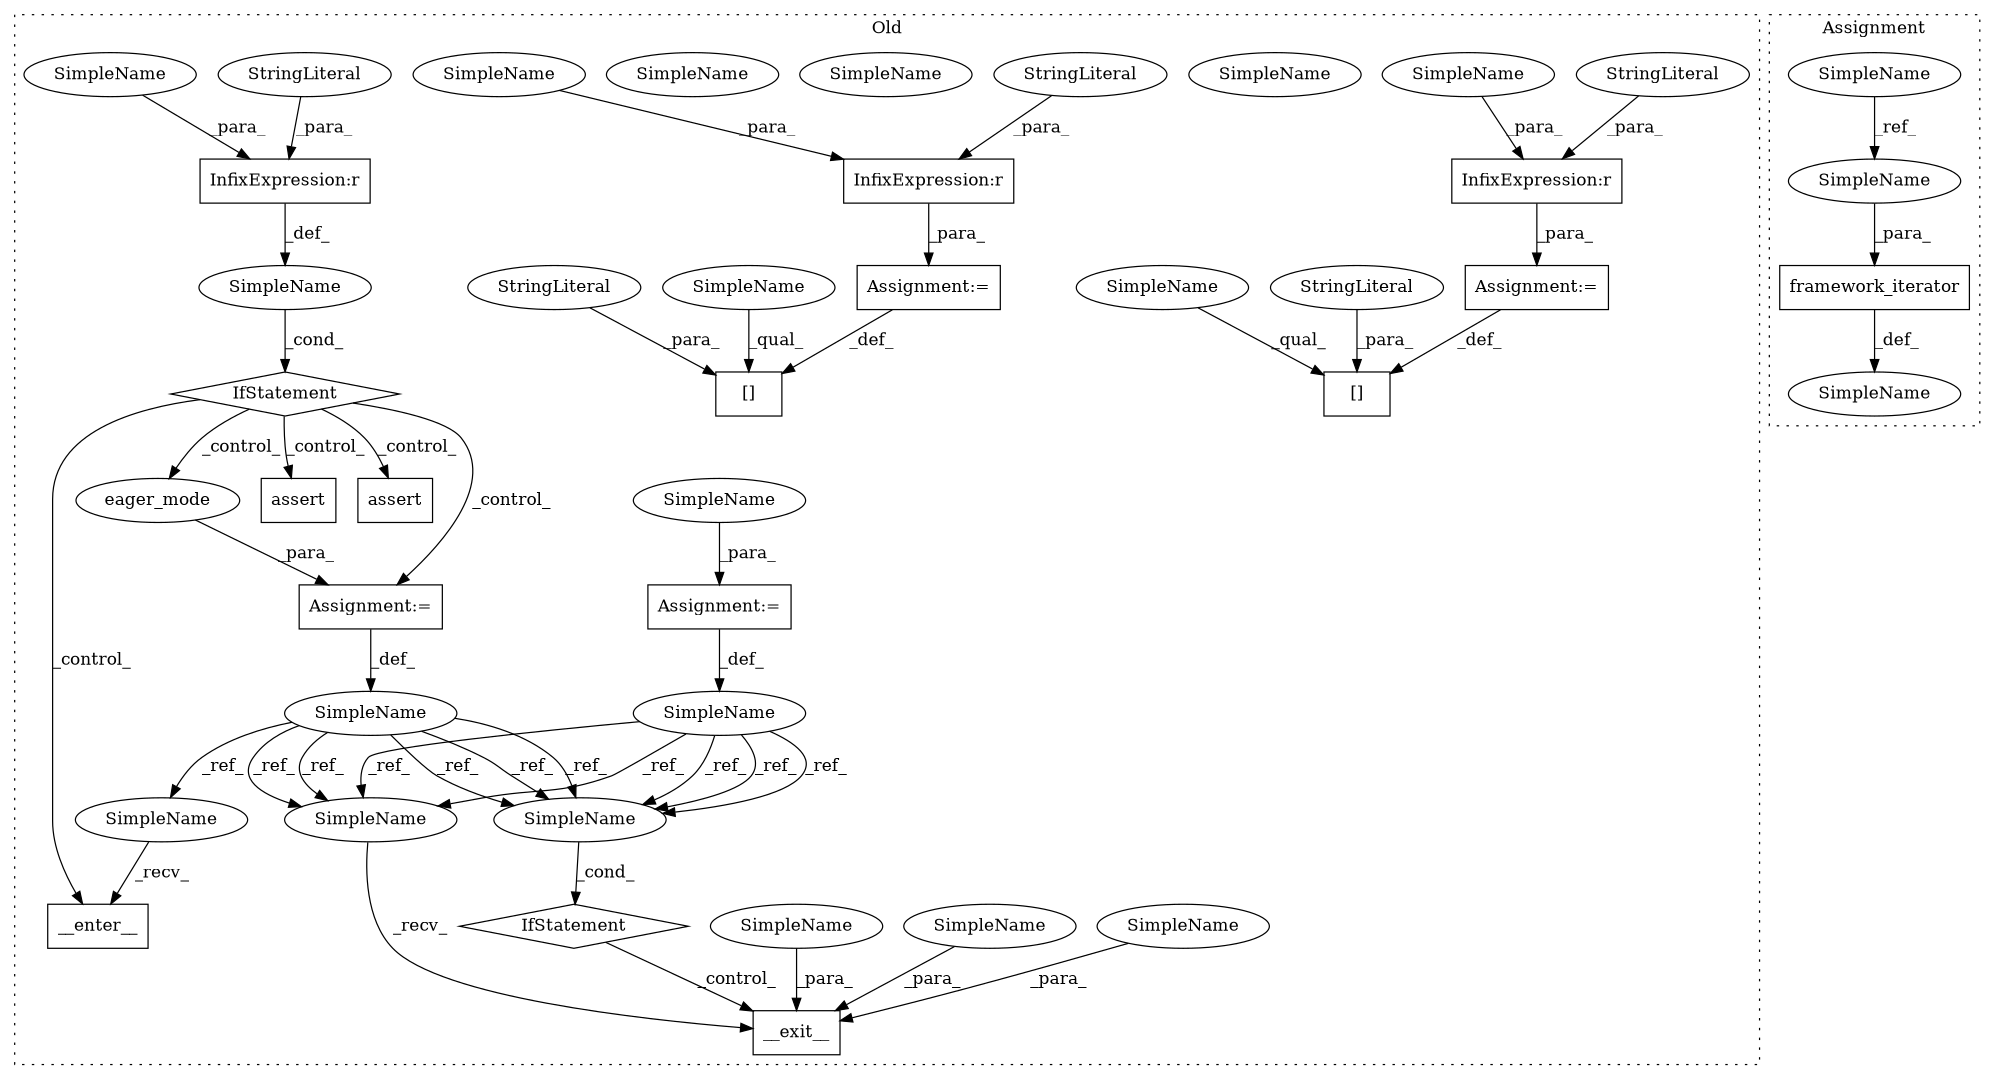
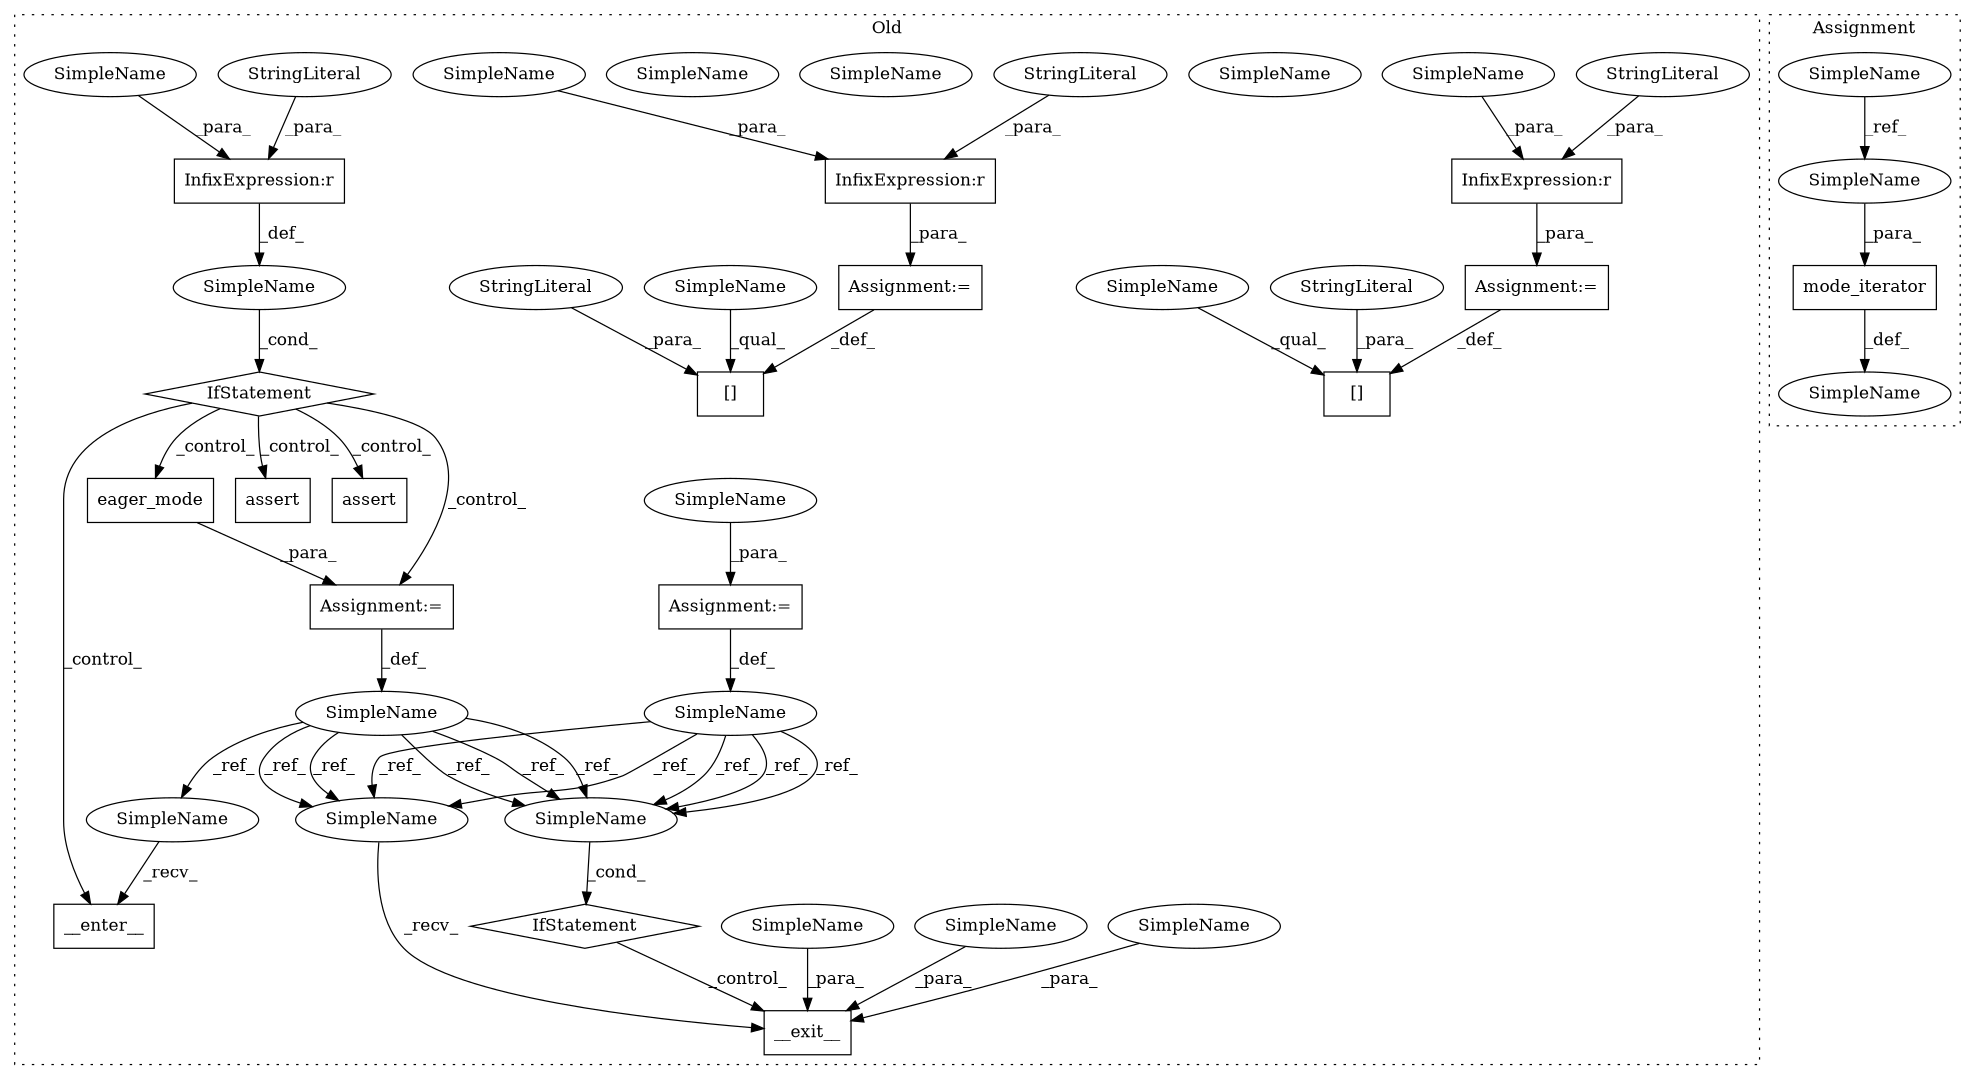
(1875, 288) -> (1865, 288)
(158, 500) -> (151, 500)
